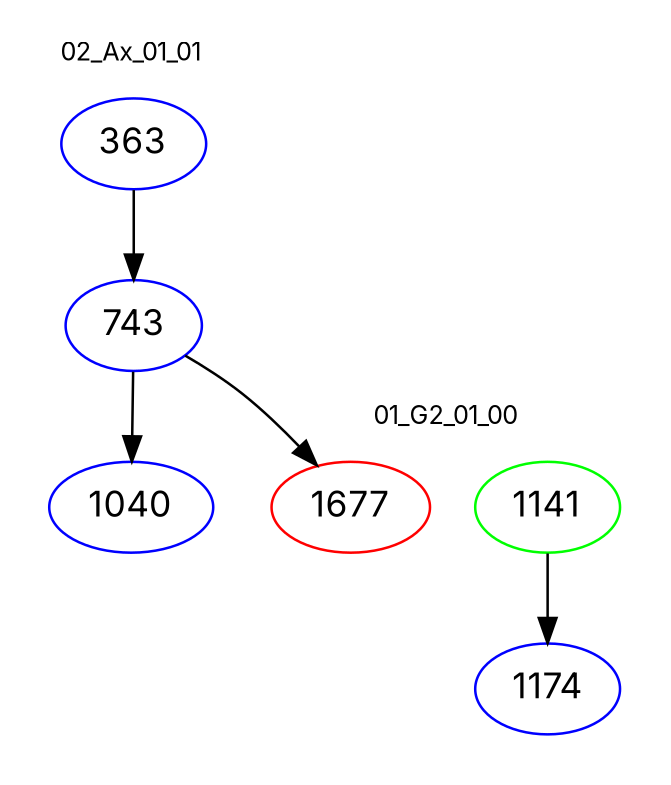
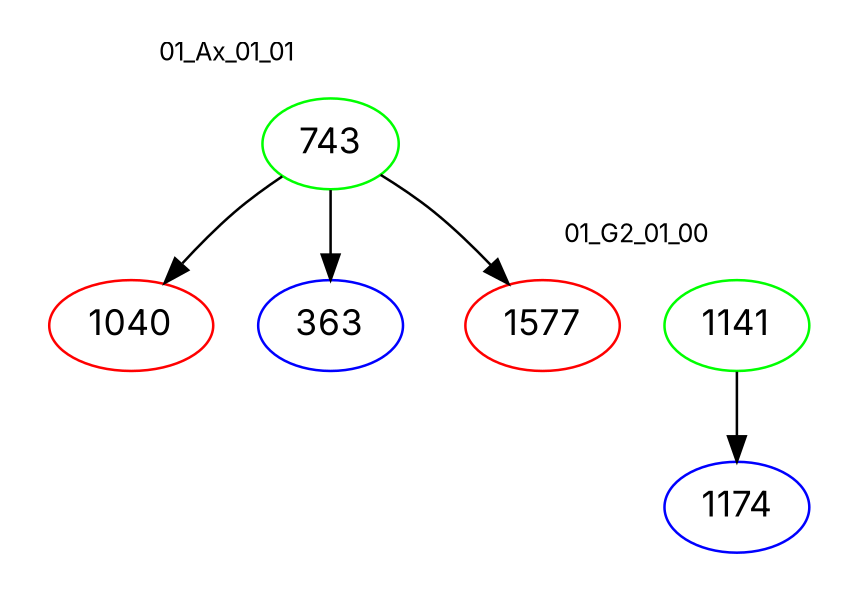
(131, 54) -> (227, 54)
(134, 222) -> (331, 222)
(134, 326) -> (331, 144)
(131, 507) -> (131, 326)
(351, 507) -> (543, 326)
